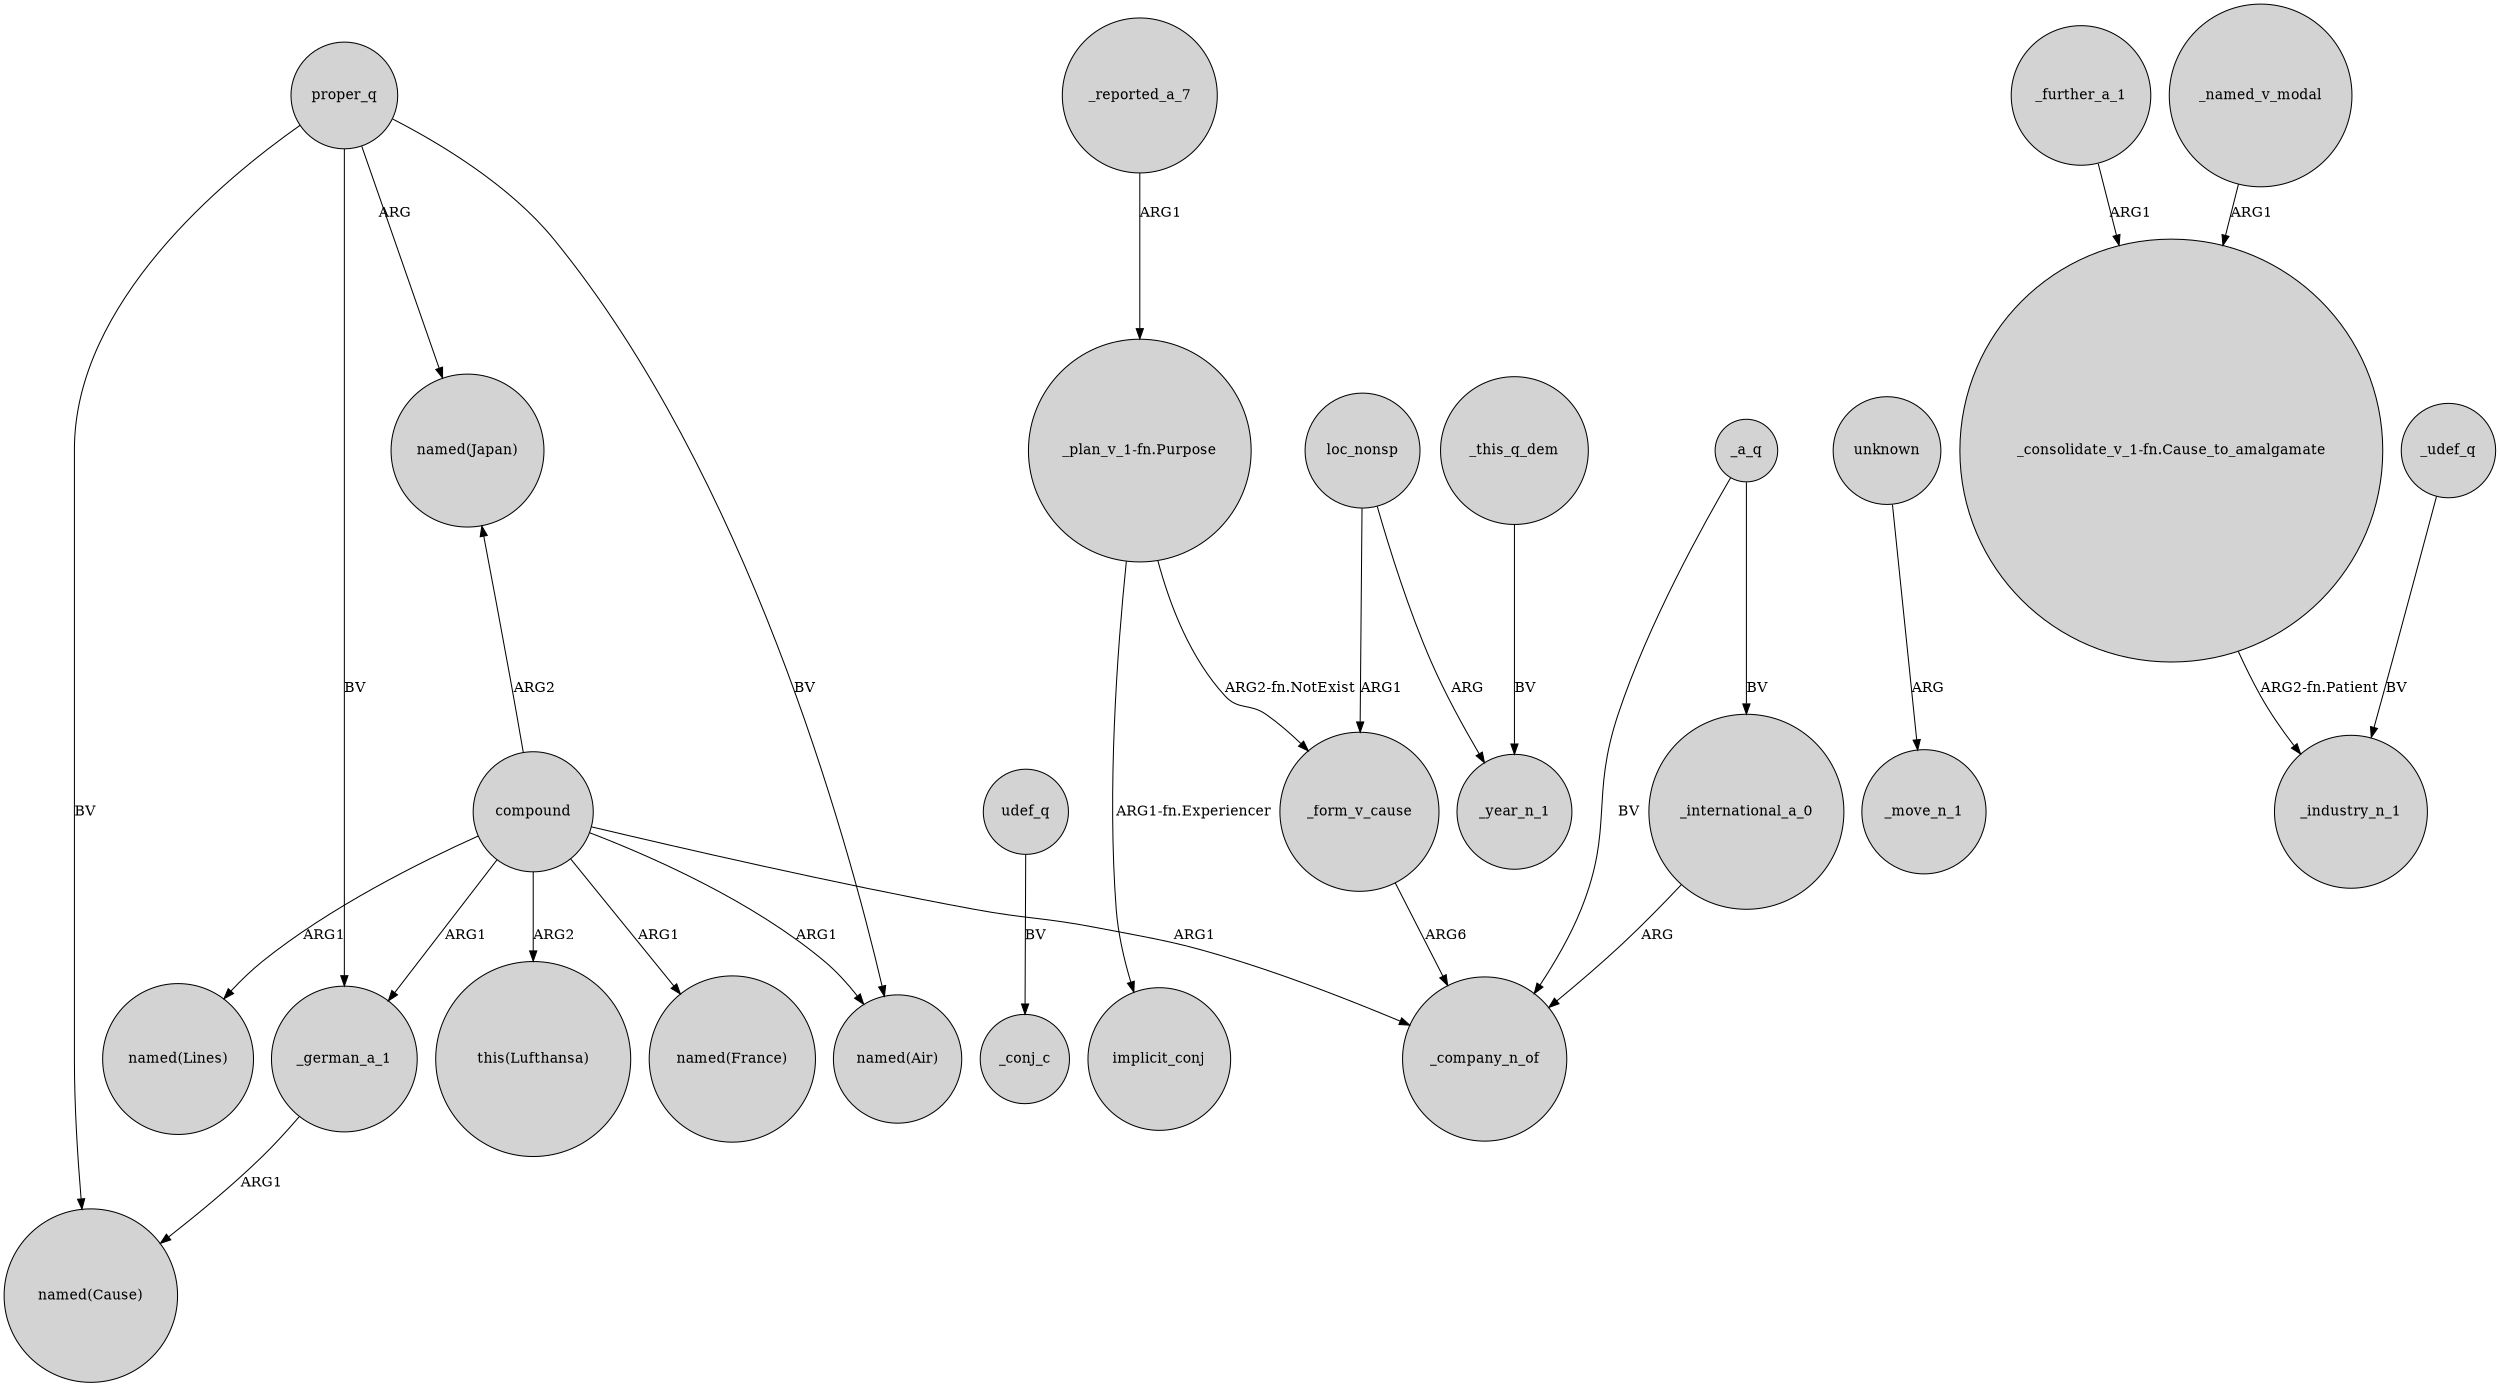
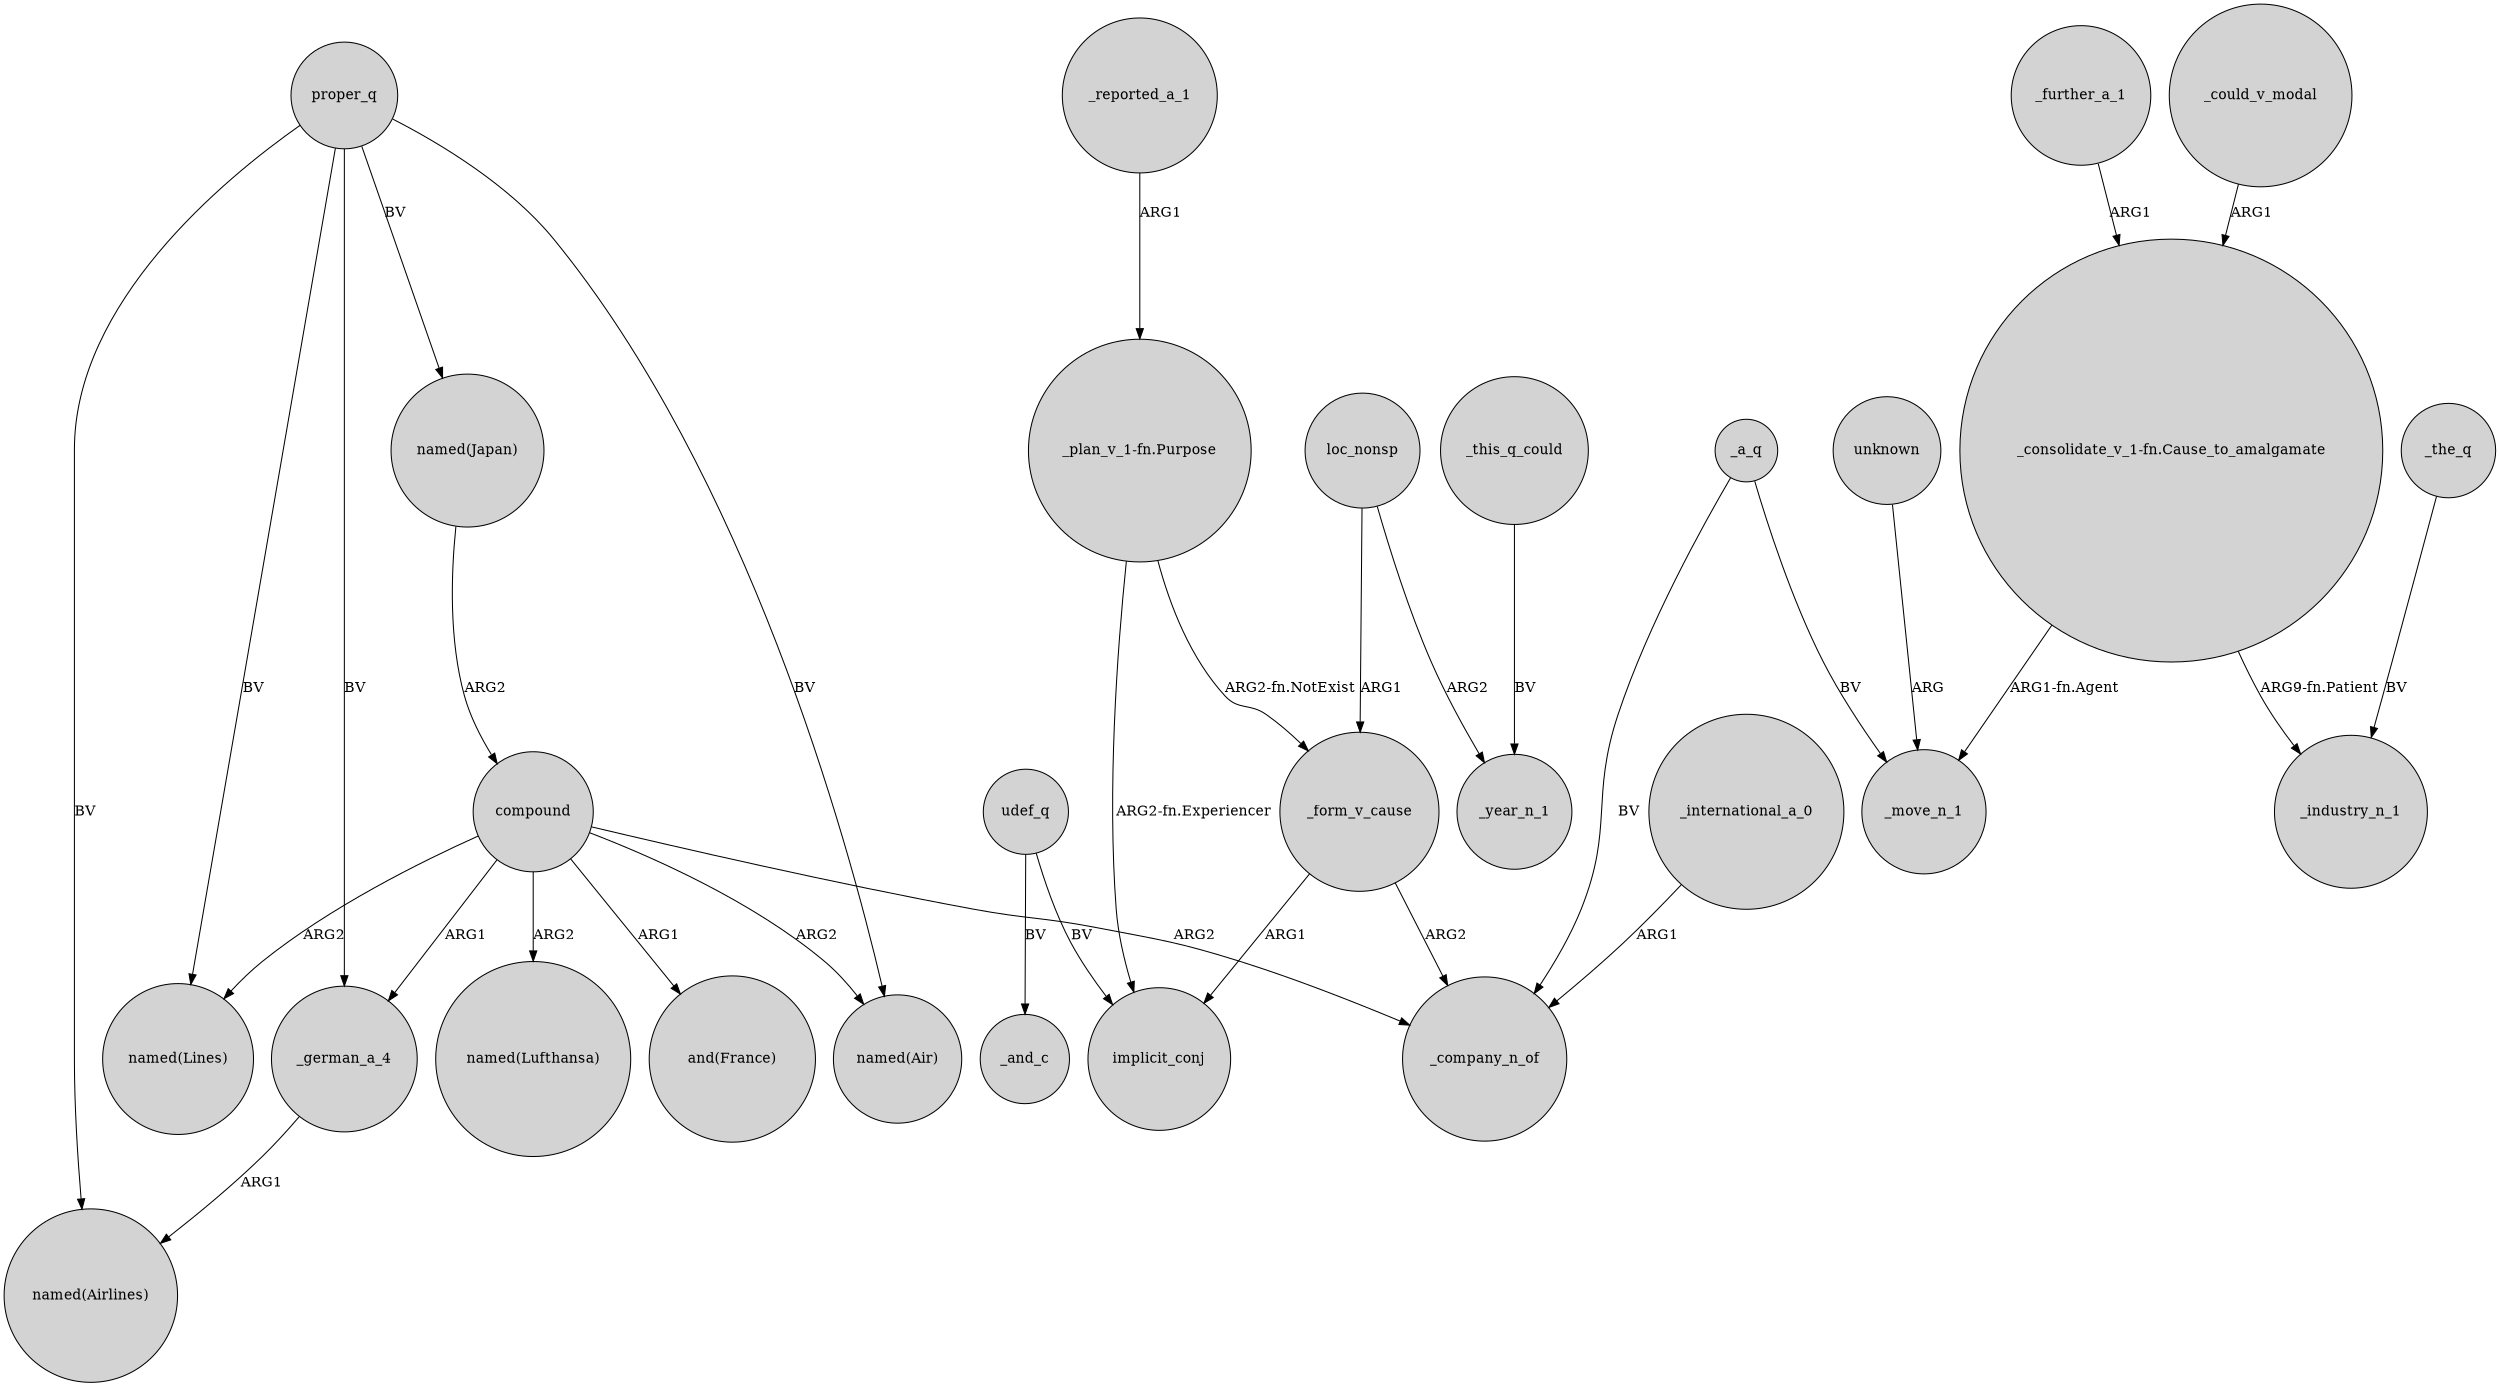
(1140, 95) -> (1140, 95)
(2261, 95) -> (2261, 95)
(395, 213) -> (395, 213)
(1514, 451) -> (1514, 451)
(2448, 451) -> (2448, 451)
none -> (264, 561)
(1746, 593) -> (1805, 623)
(504, 644) -> (455, 644)
(1468, 688) -> (1468, 688)
none -> (2008, 688)
(2320, 688) -> (2320, 688)
(1194, 812) -> (1194, 812)
none -> (1064, 928)
none -> (1260, 934)
(324, 935) -> (324, 935)
(817, 935) -> (817, 935)
(1195, 935) -> (1195, 935)
(1446, 935) -> (1446, 935)
(1658, 935) -> (1658, 935)
(344, 1059) -> (344, 1059)
(533, 1059) -> (533, 1059)
(732, 1059) -> (732, 1059)
(1025, 1059) -> (1025, 1059)
(91, 1296) -> (91, 1296)
